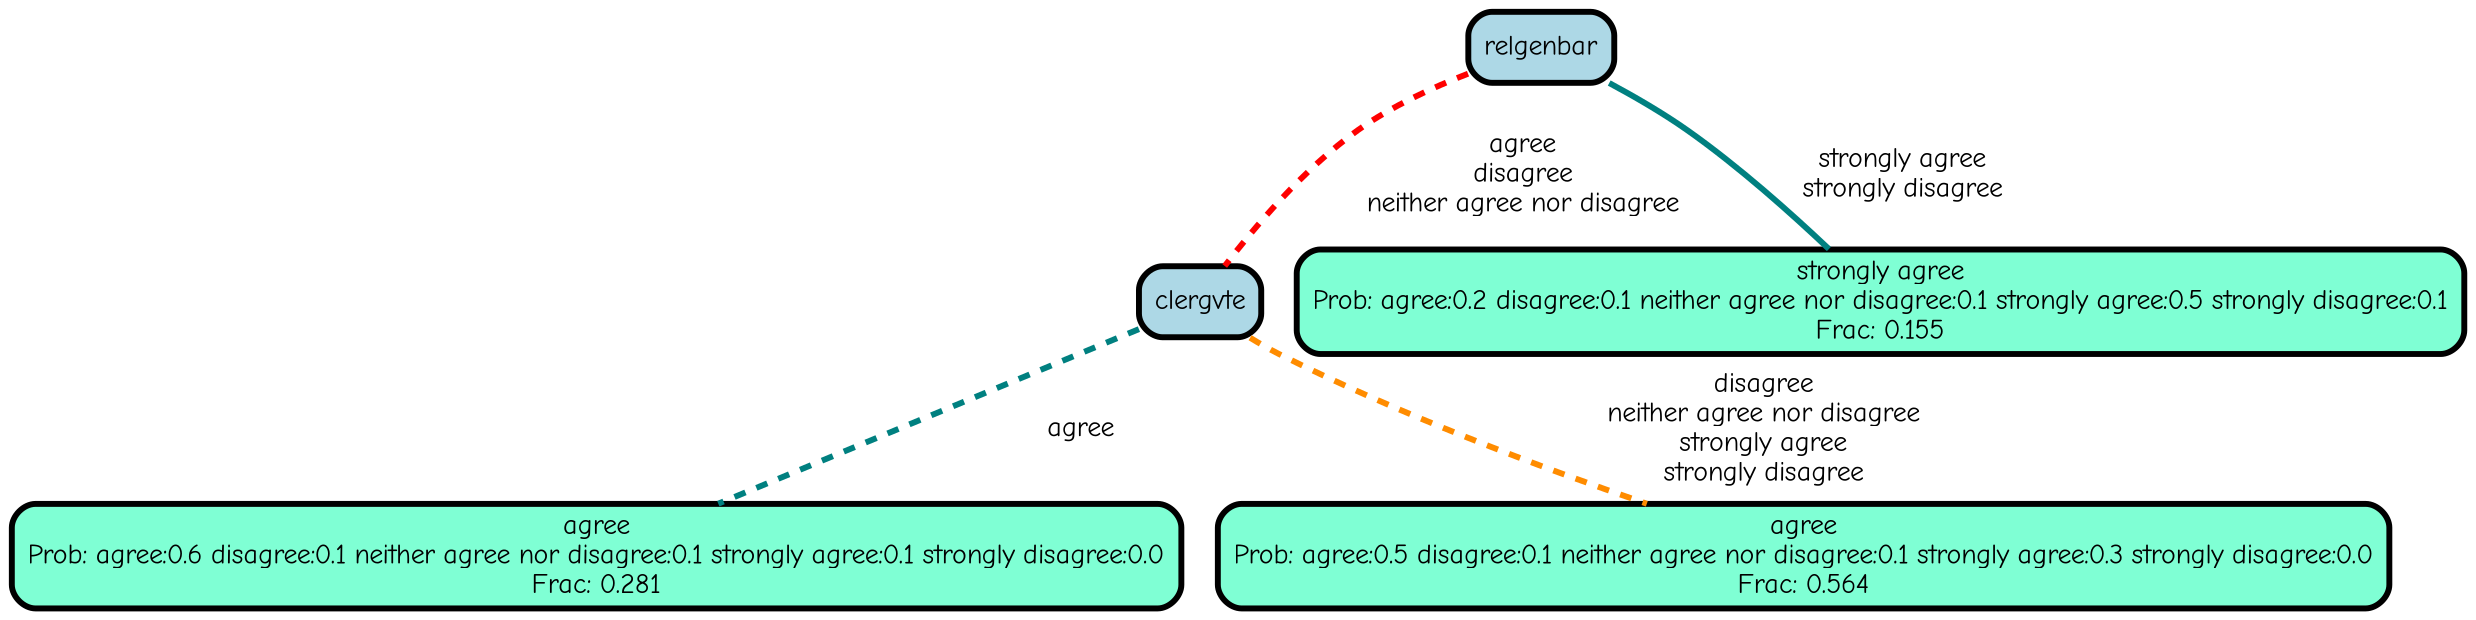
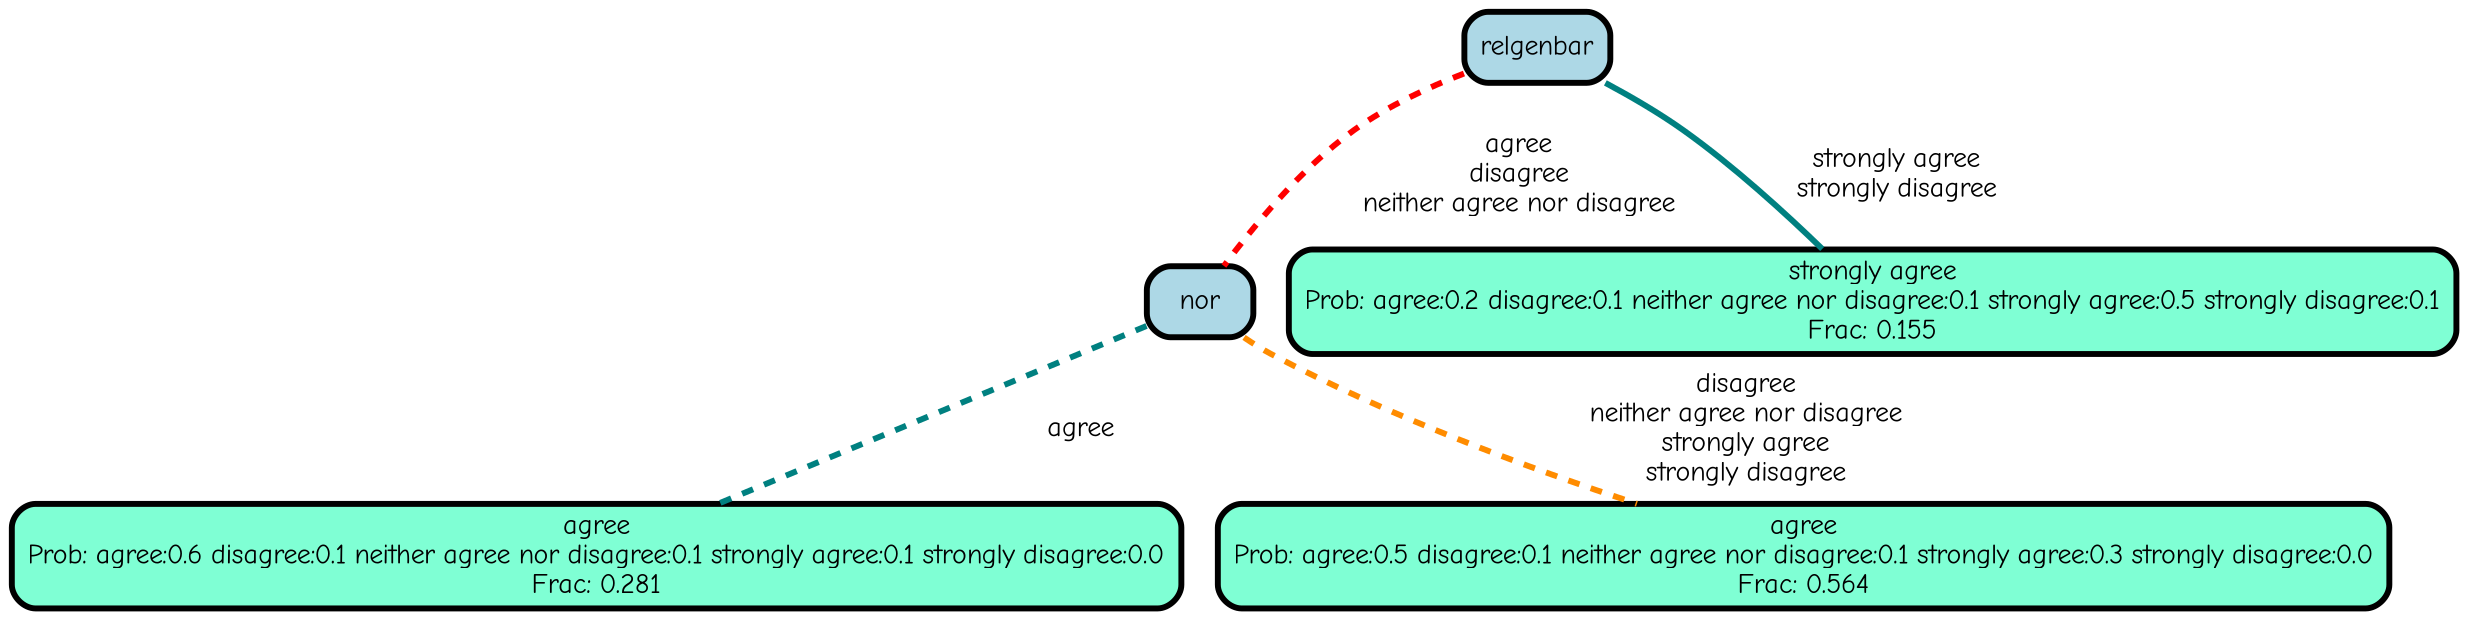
(1200, 302) -> (1200, 302)
